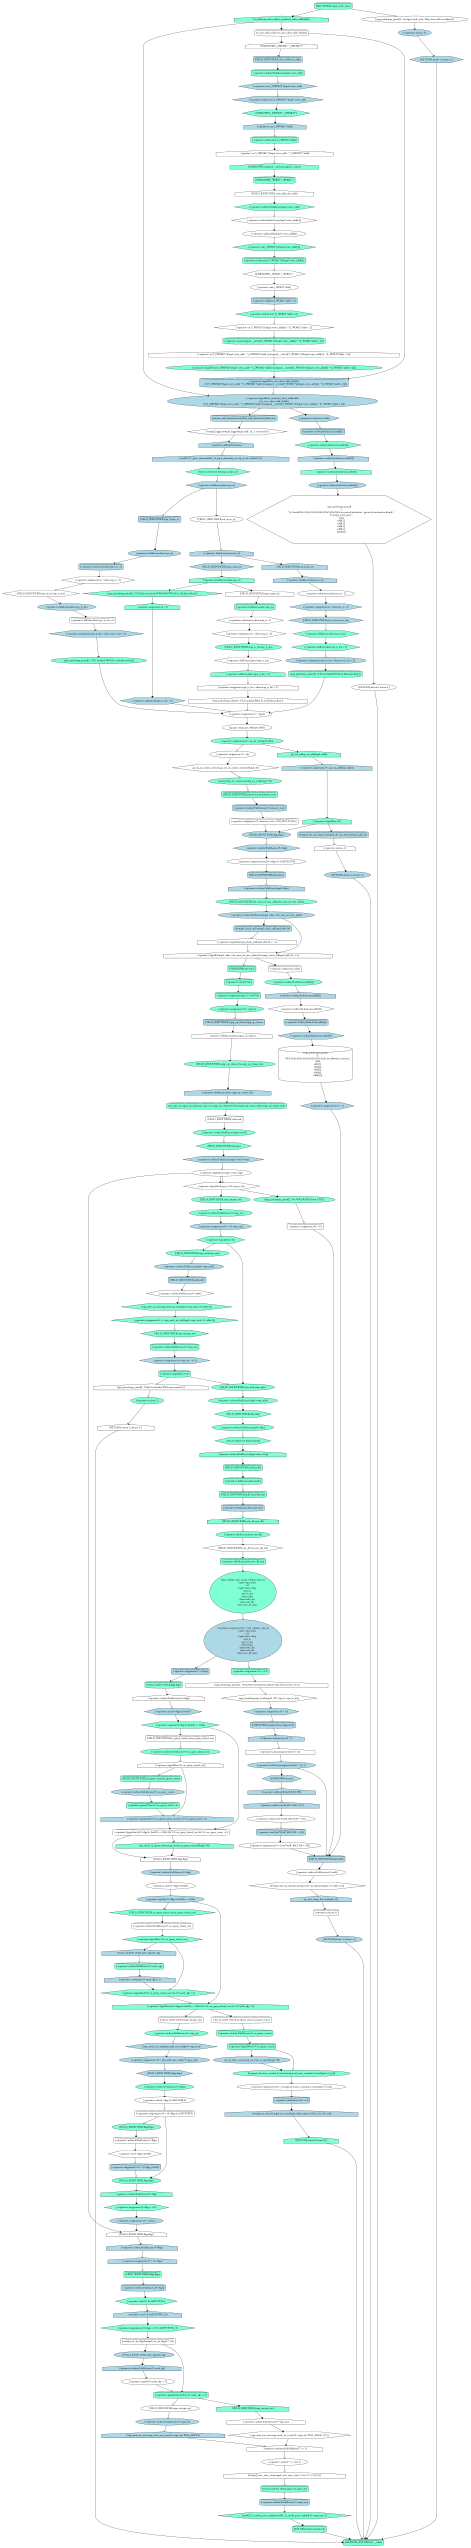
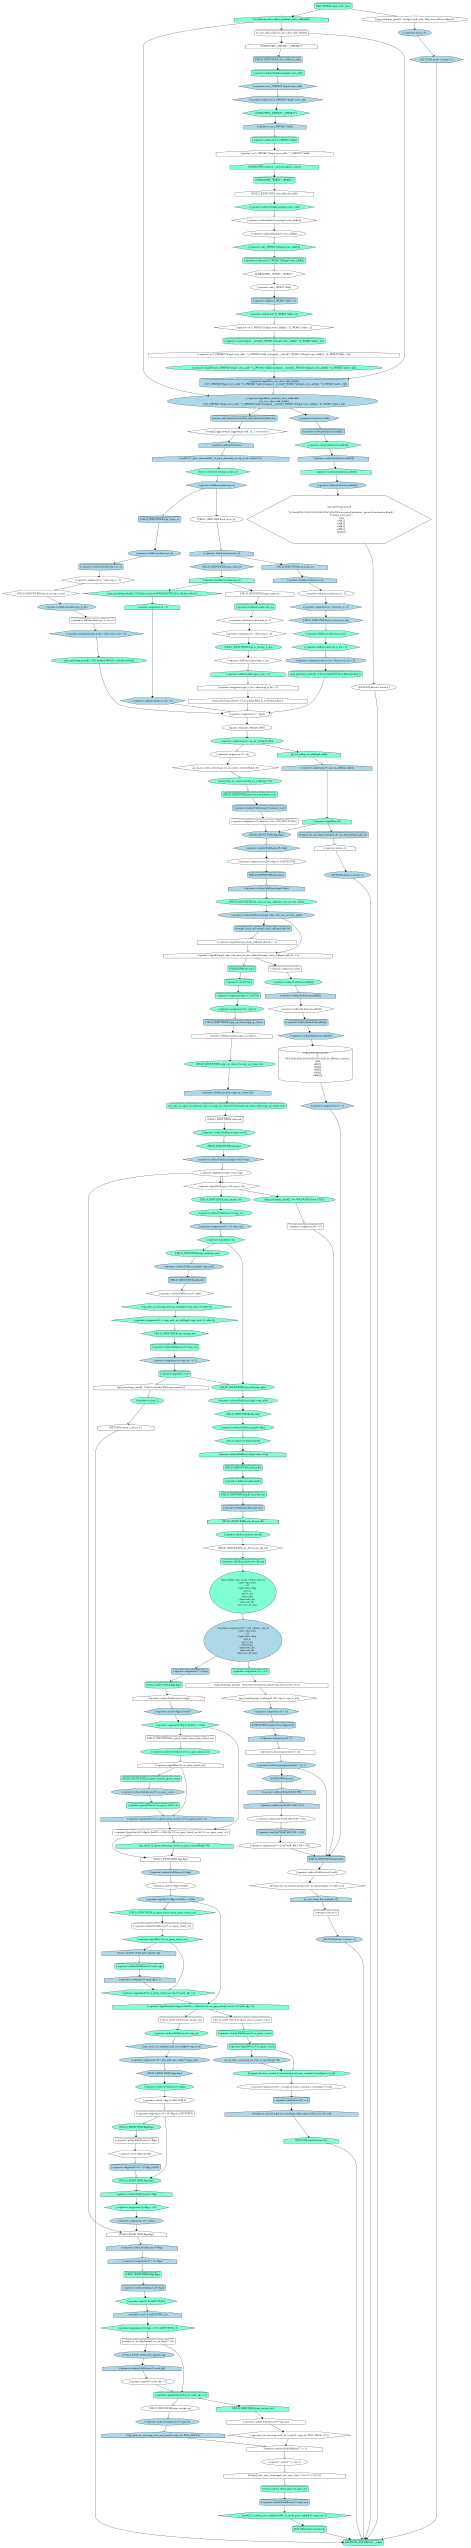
(281, 25) -> (281, 25)
